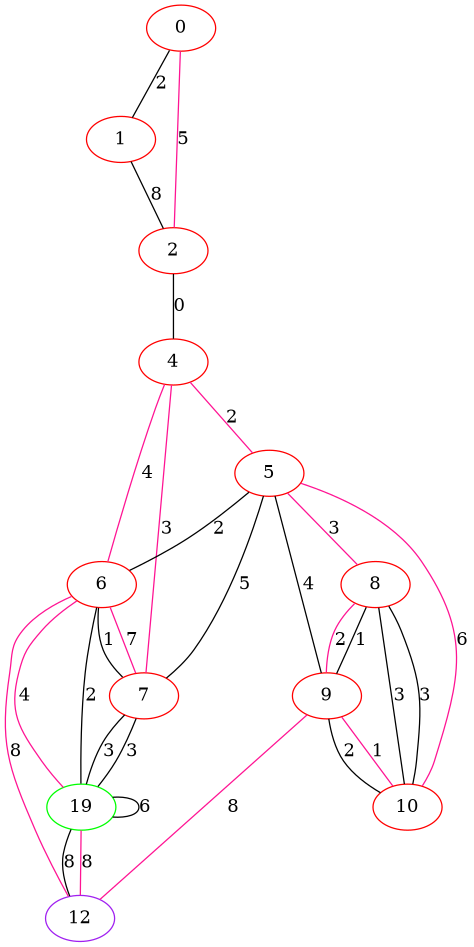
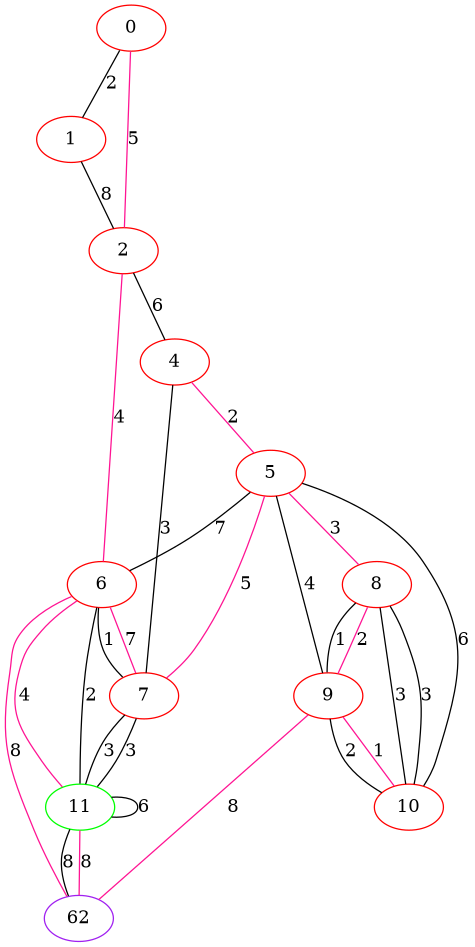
(180, 306) -> (158, 306)
(134, 472) -> (113, 418)
(159, 529) -> (159, 529)
(220, 529) -> (221, 529)
(226, 594) -> (227, 594)
(444, 601) -> (445, 601)
(81, 807) -> (80, 807)
(80, 918) -> (79, 918)
